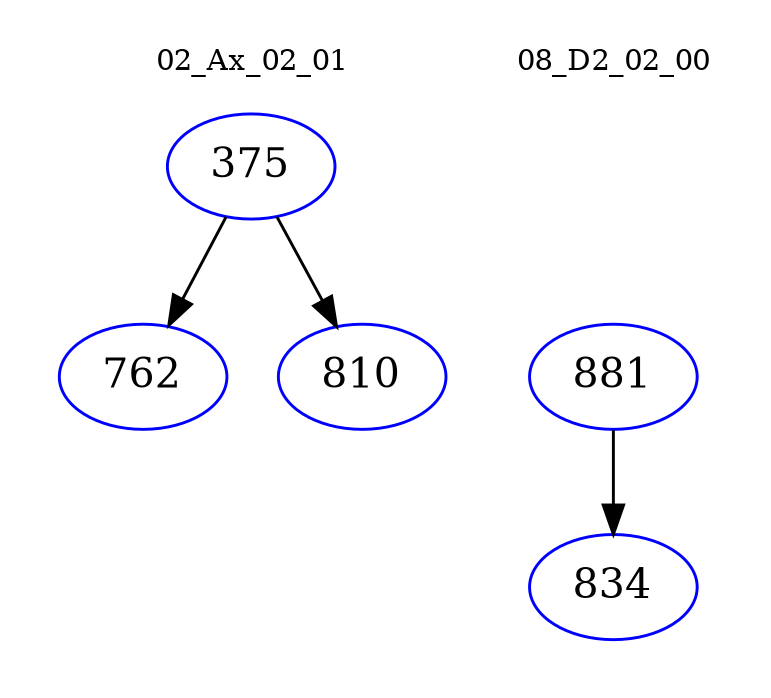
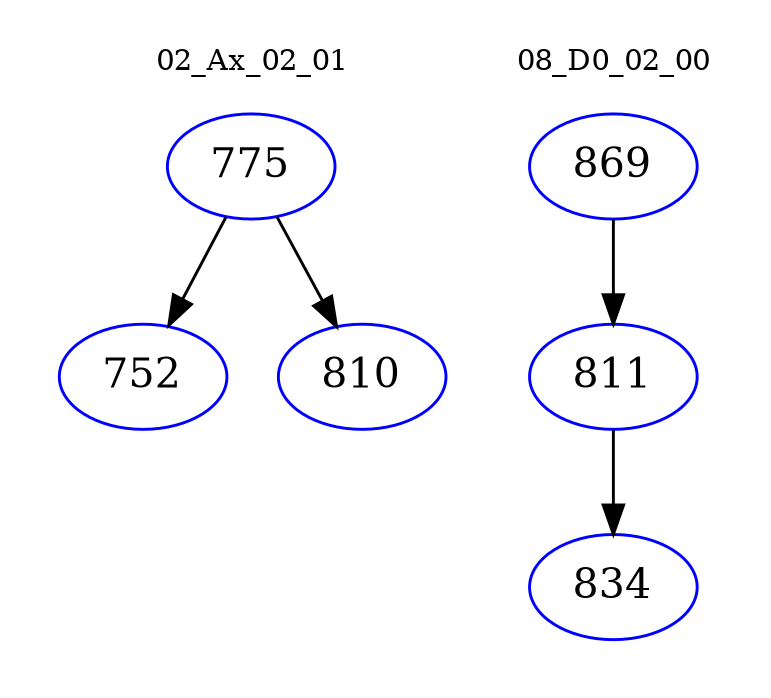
(615, 63) -> (615, 63)
(251, 166) -> (251, 166)
none -> (613, 166)
(143, 377) -> (143, 377)
(613, 377) -> (613, 377)
